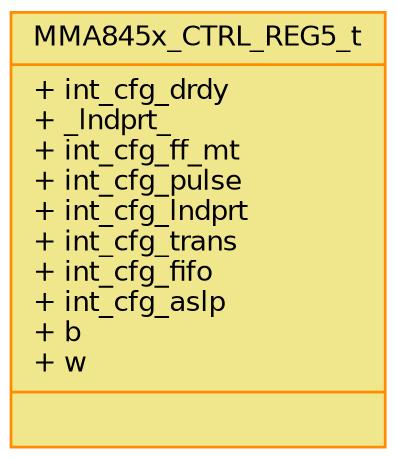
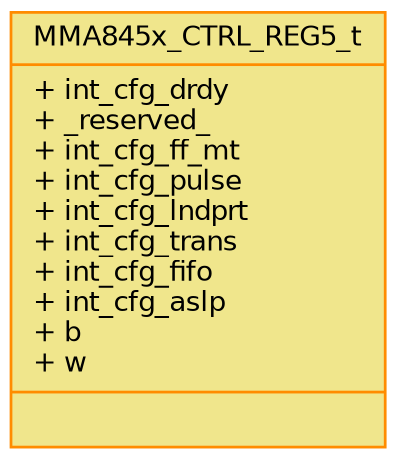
(103, 121) -> (122, 121)
